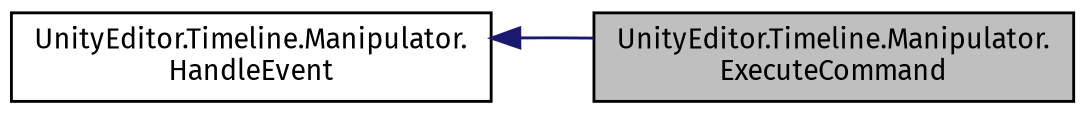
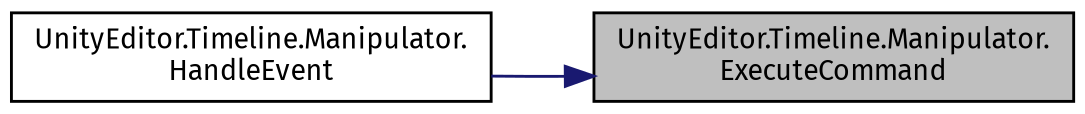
(557, 38) -> (528, 76)
